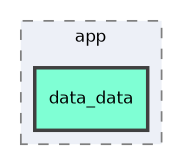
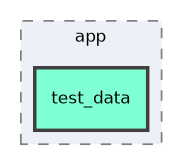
(91, 99) -> (91, 99)
